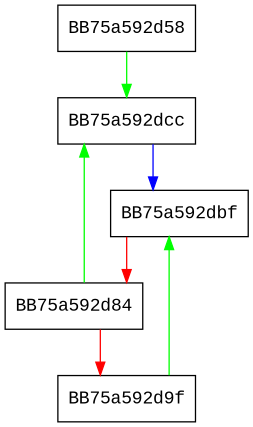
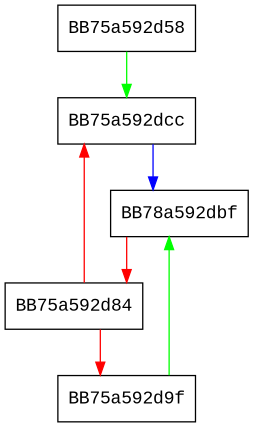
(179, 213) -> (179, 213)
(84, 220) -> (84, 220)
